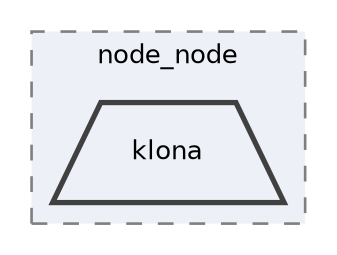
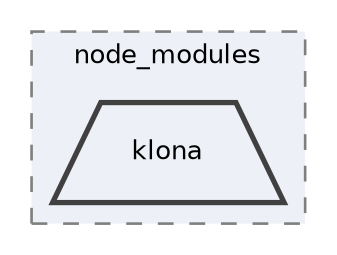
(168, 57) -> (168, 57)
